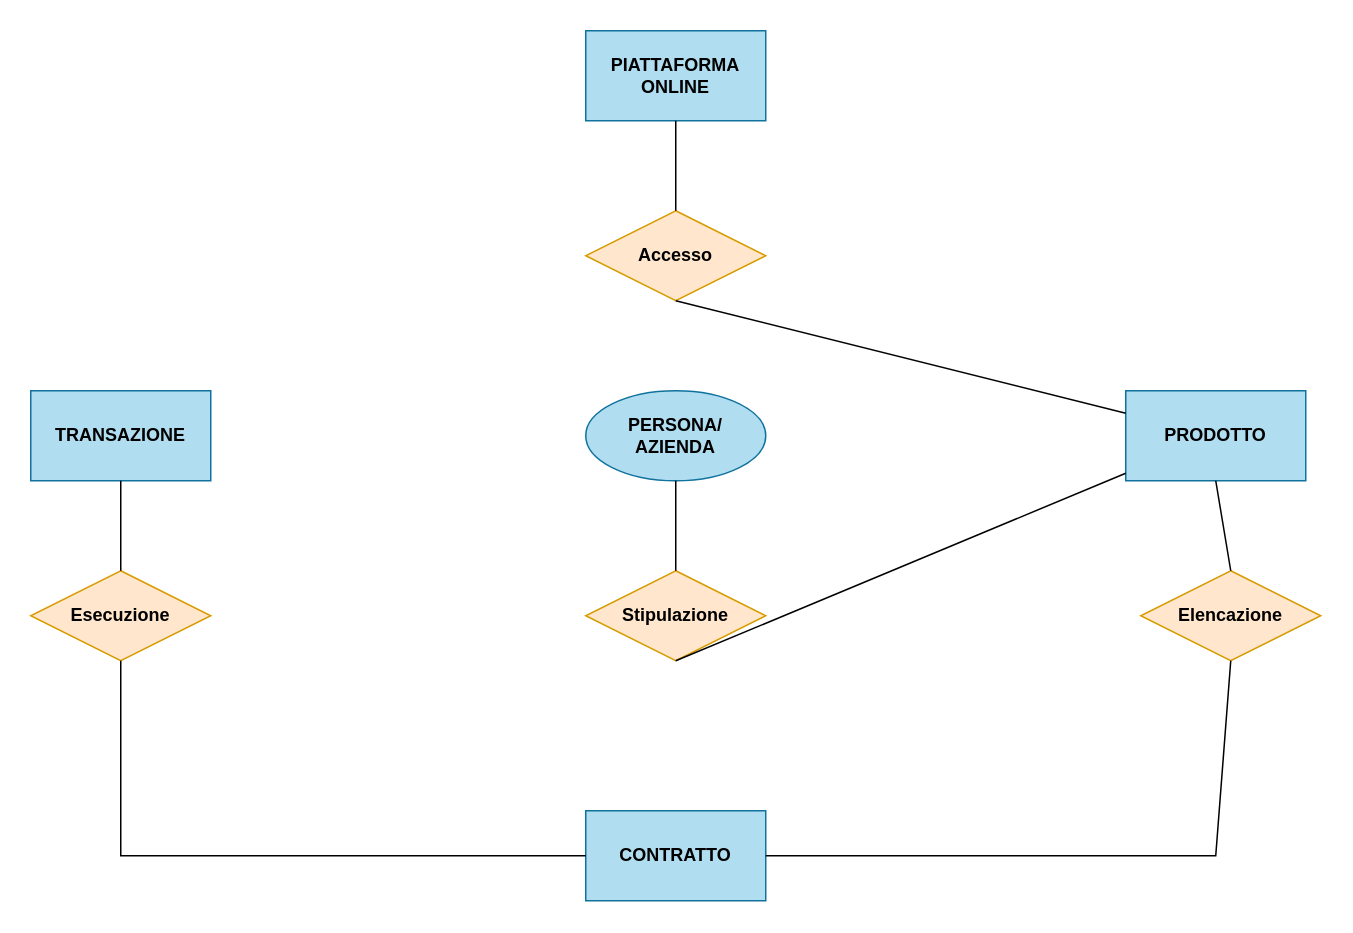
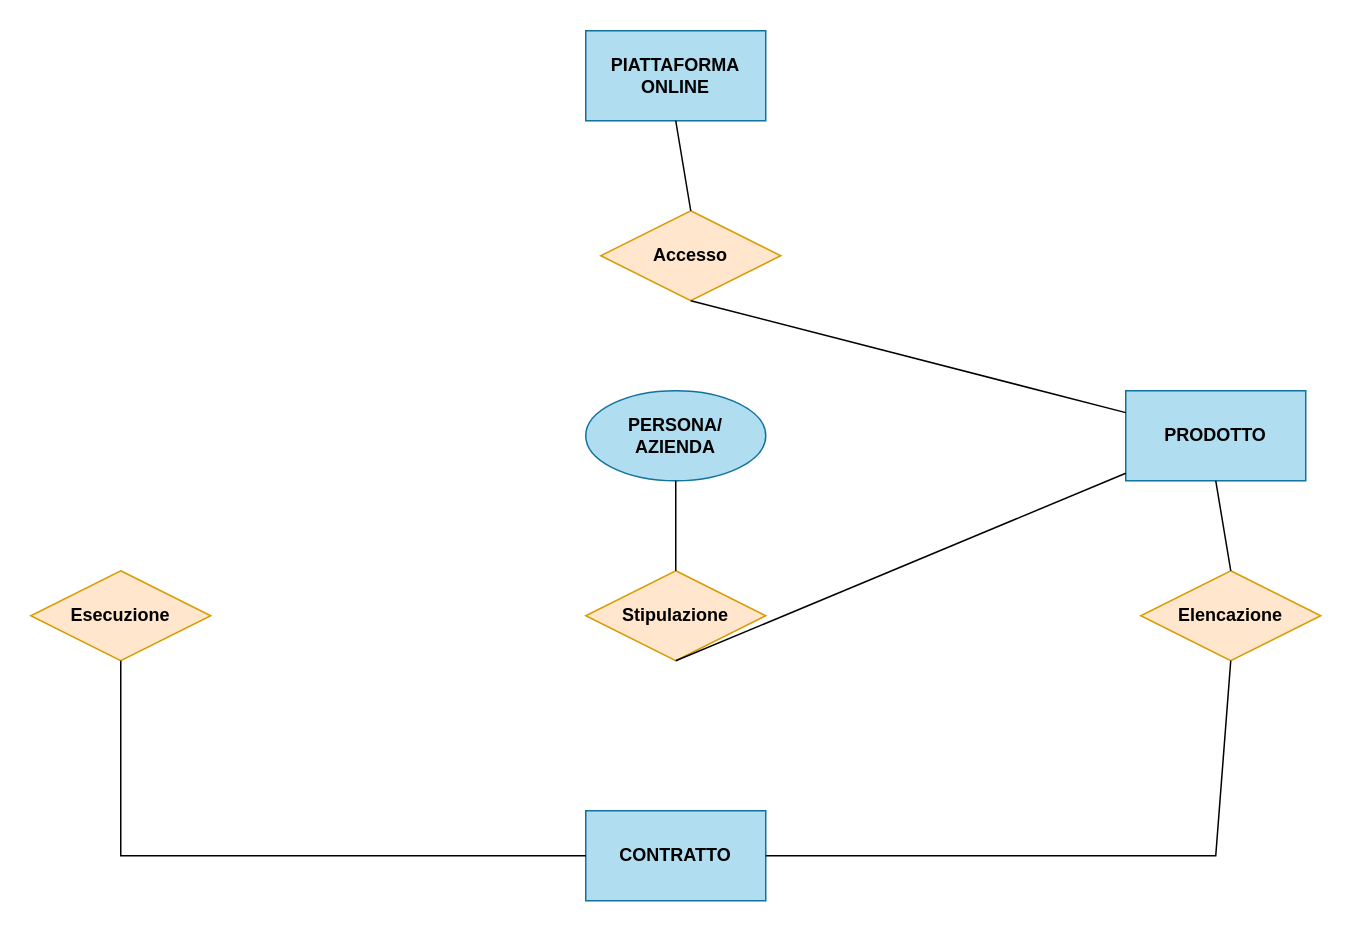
(676, 256) -> (691, 256)
(121, 436) -> none
(121, 526) -> none
